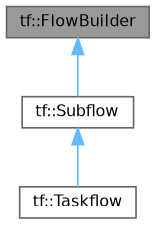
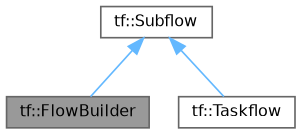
(78, 76) -> (111, 73)
